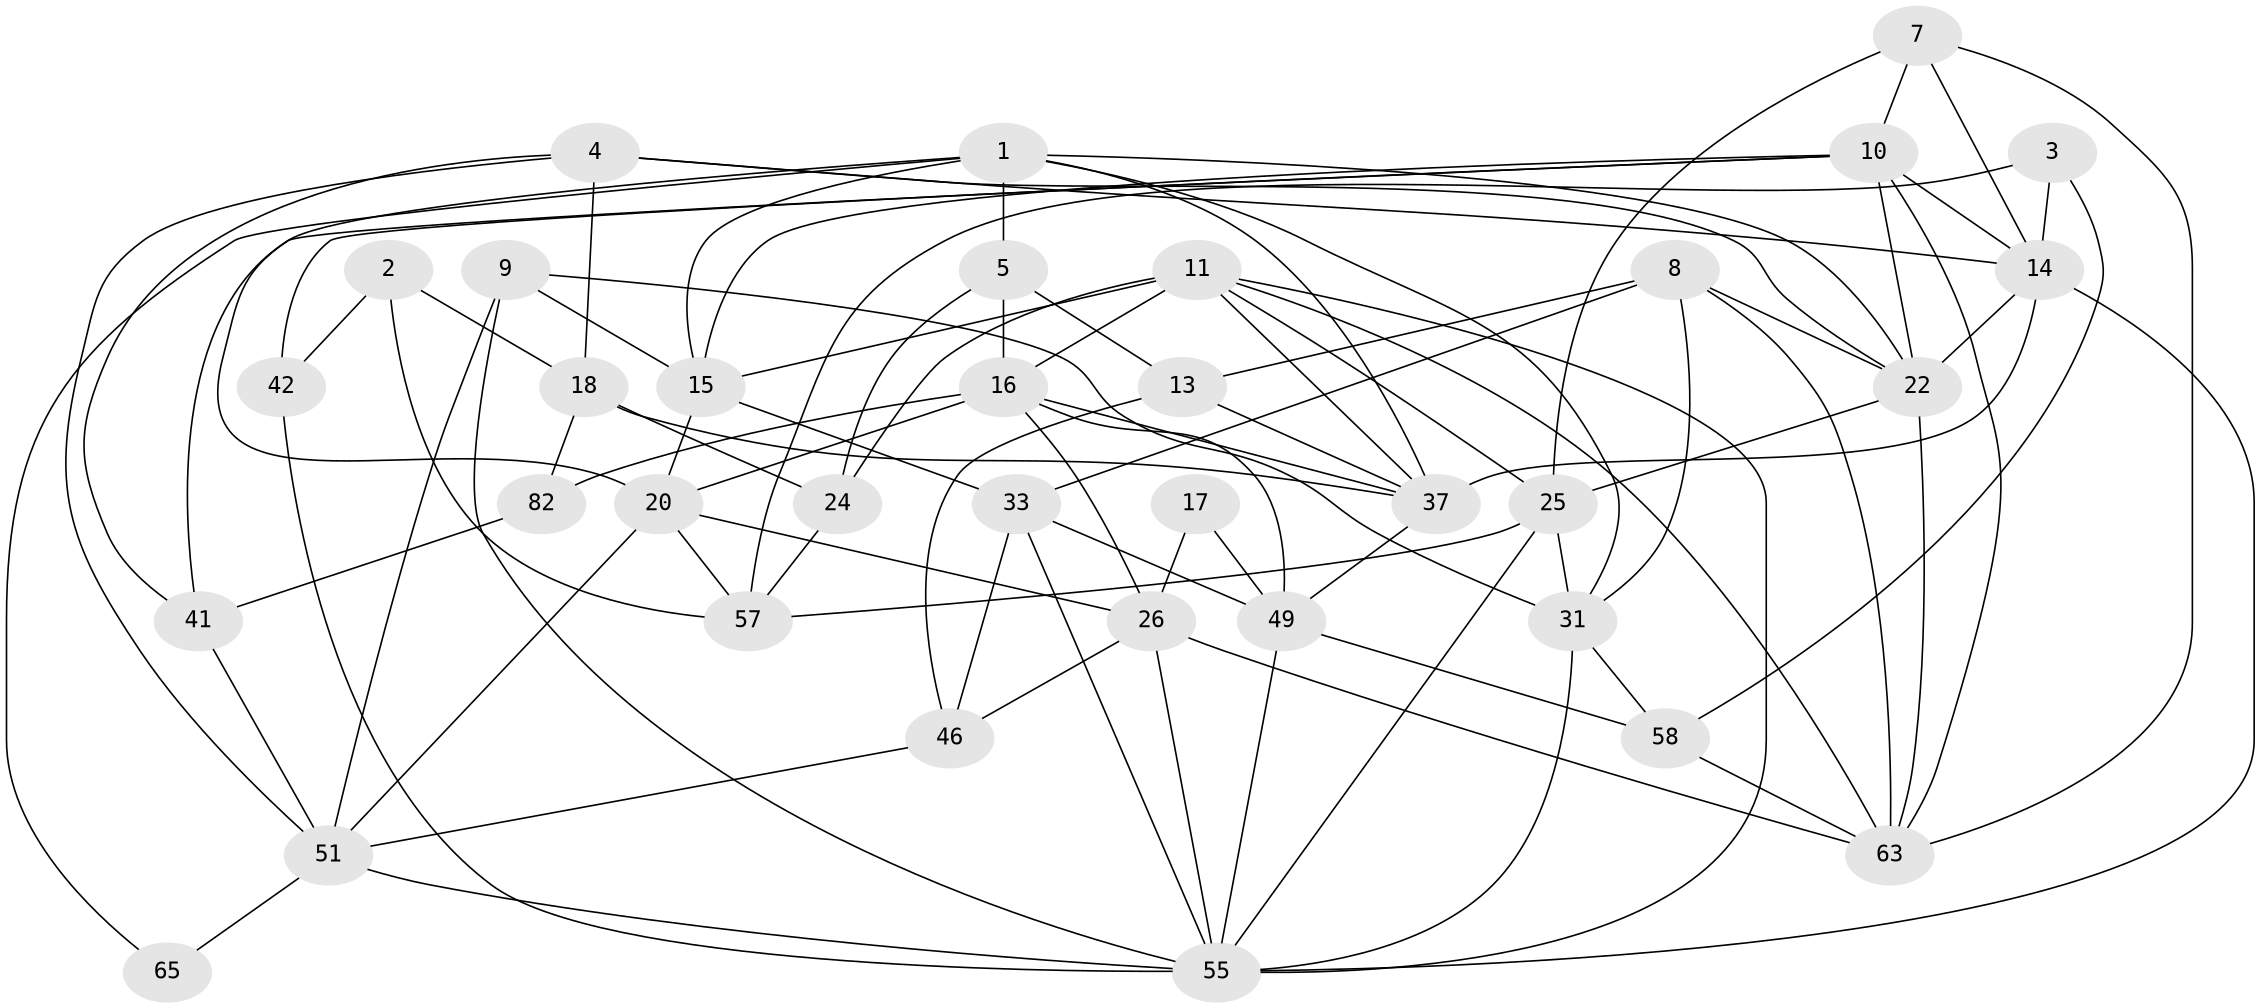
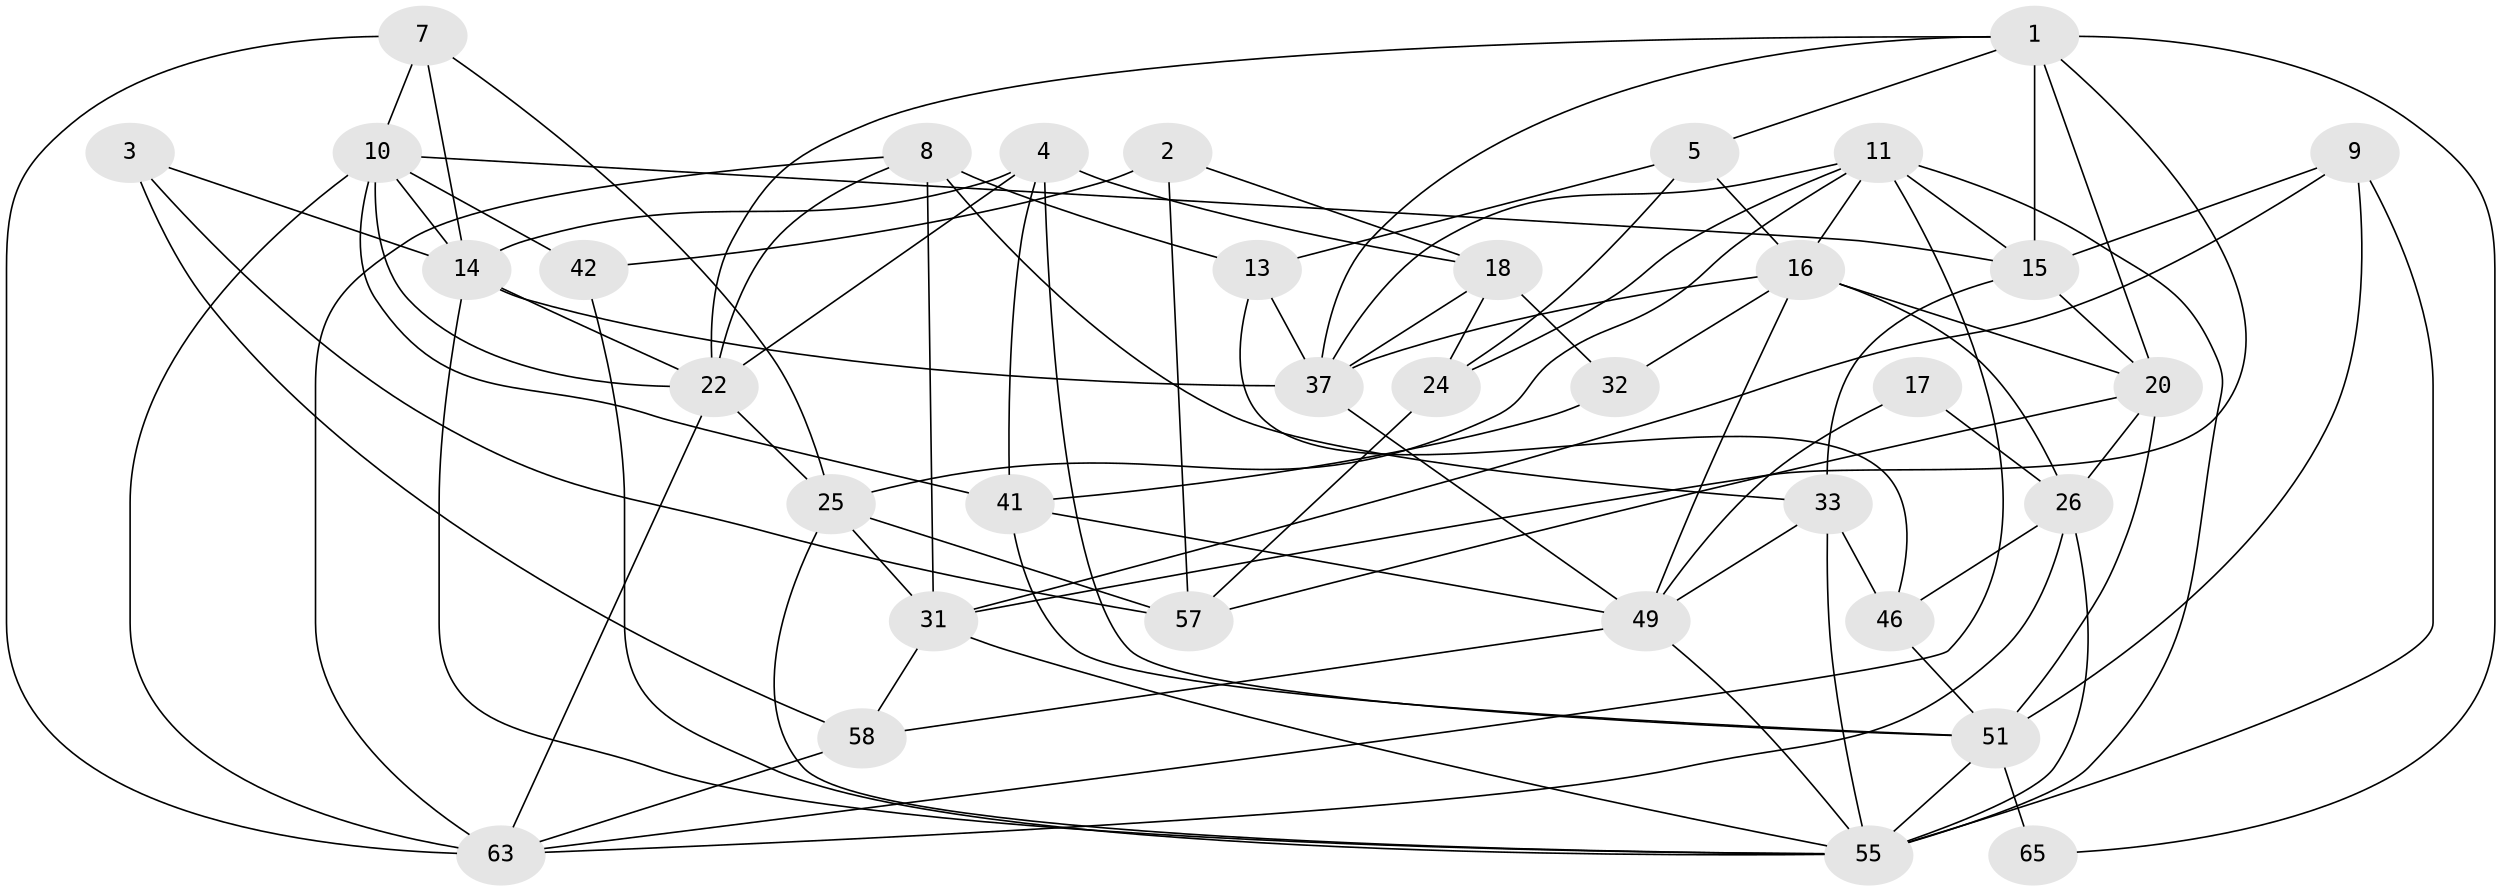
(542, 504) -> (1615, 387)
none -> (1328, 563)
